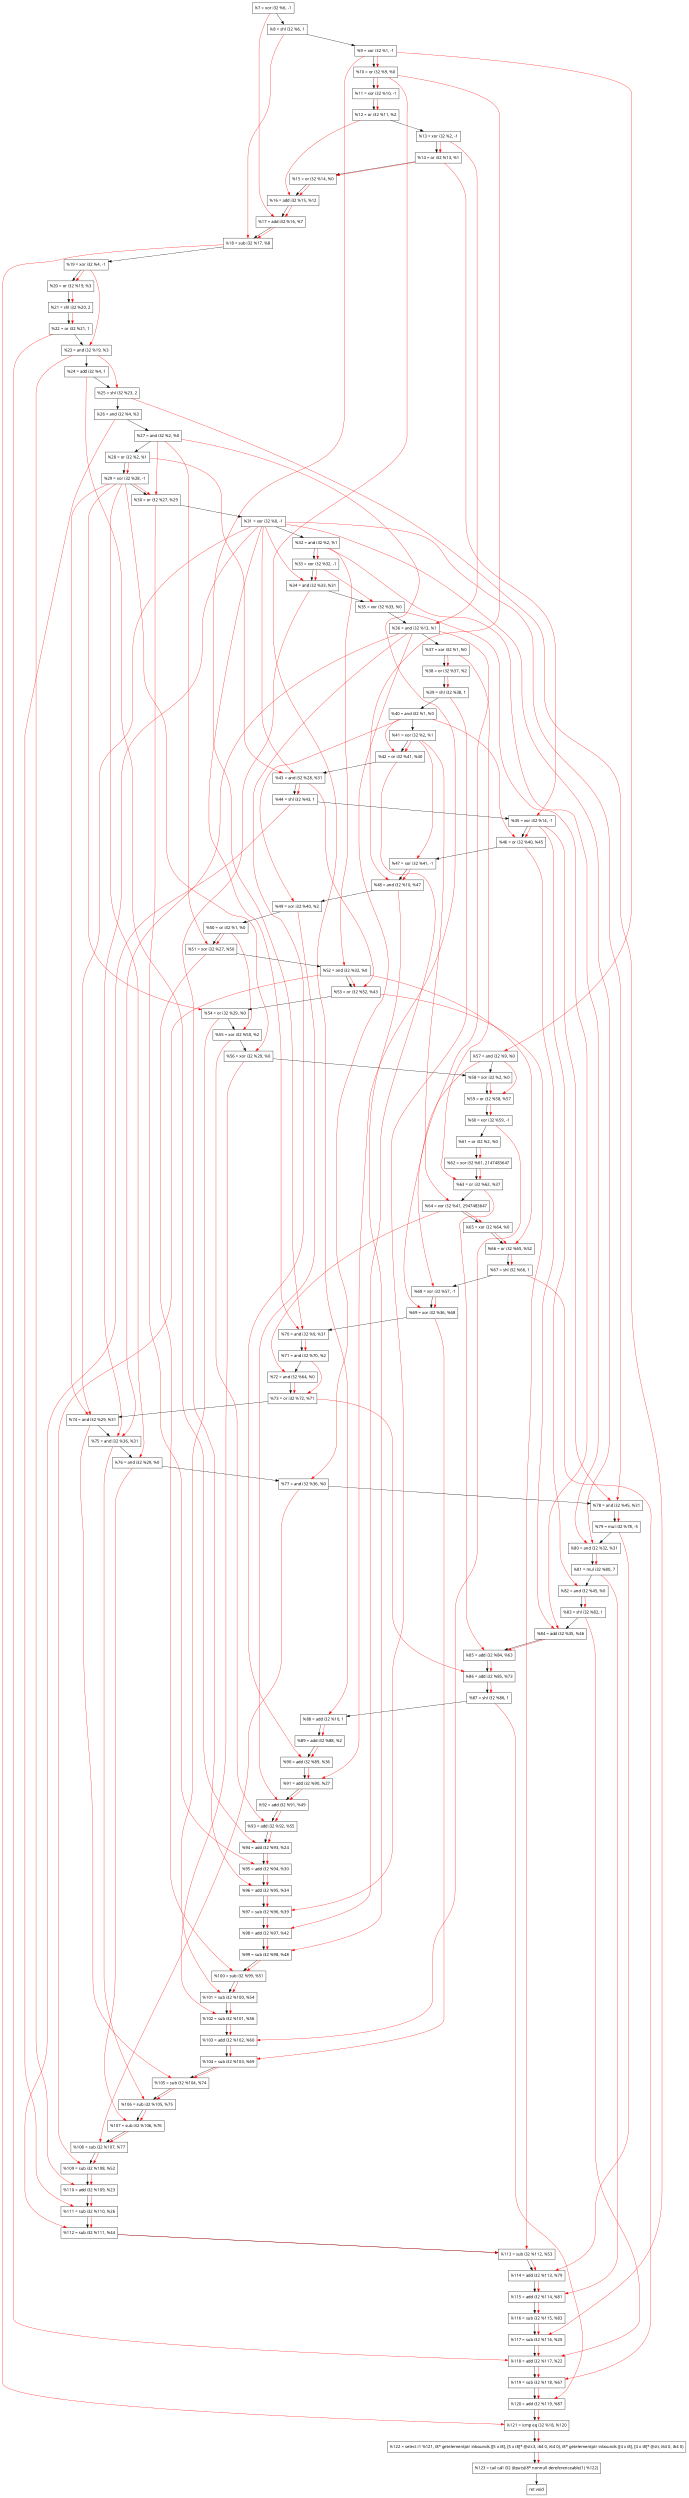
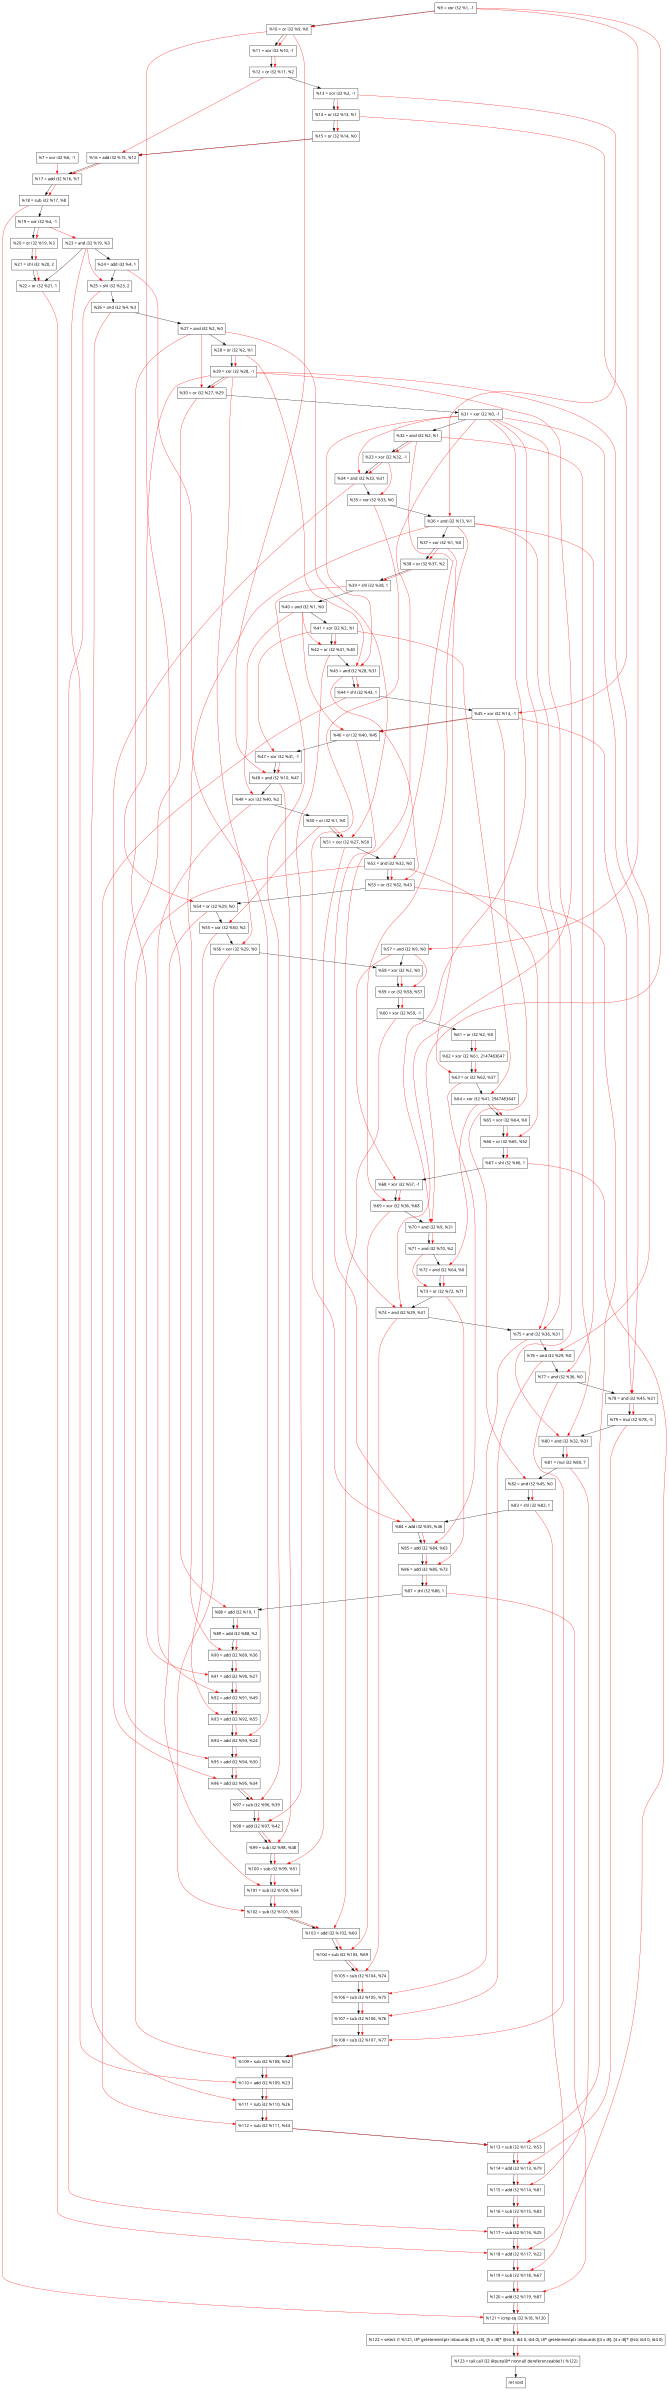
(287, 29) -> none
(78, 339) -> (66, 265)
